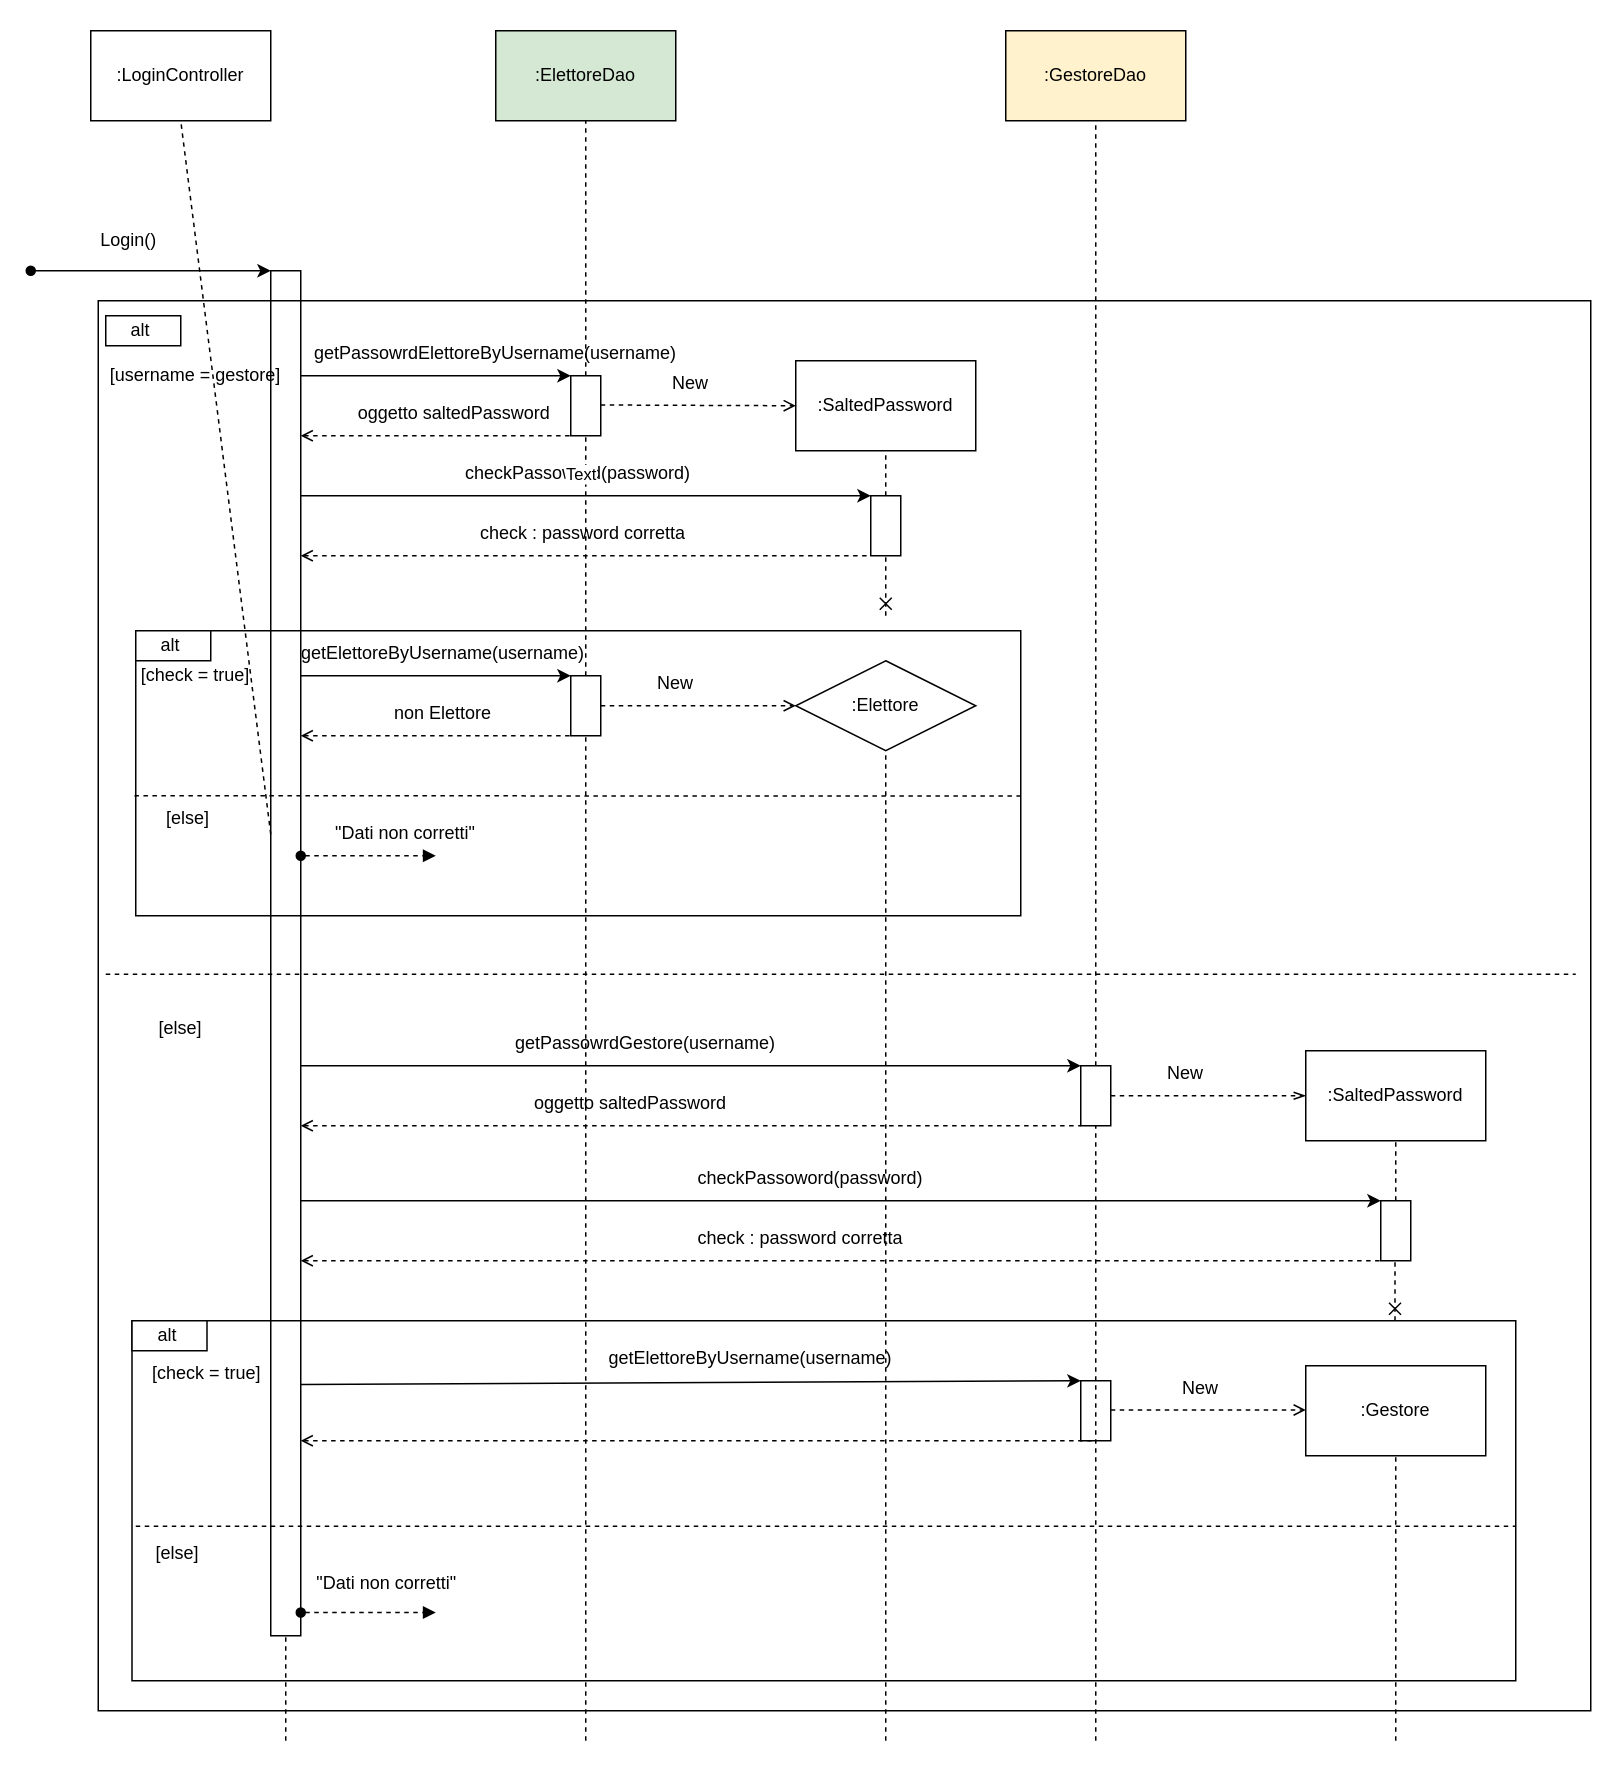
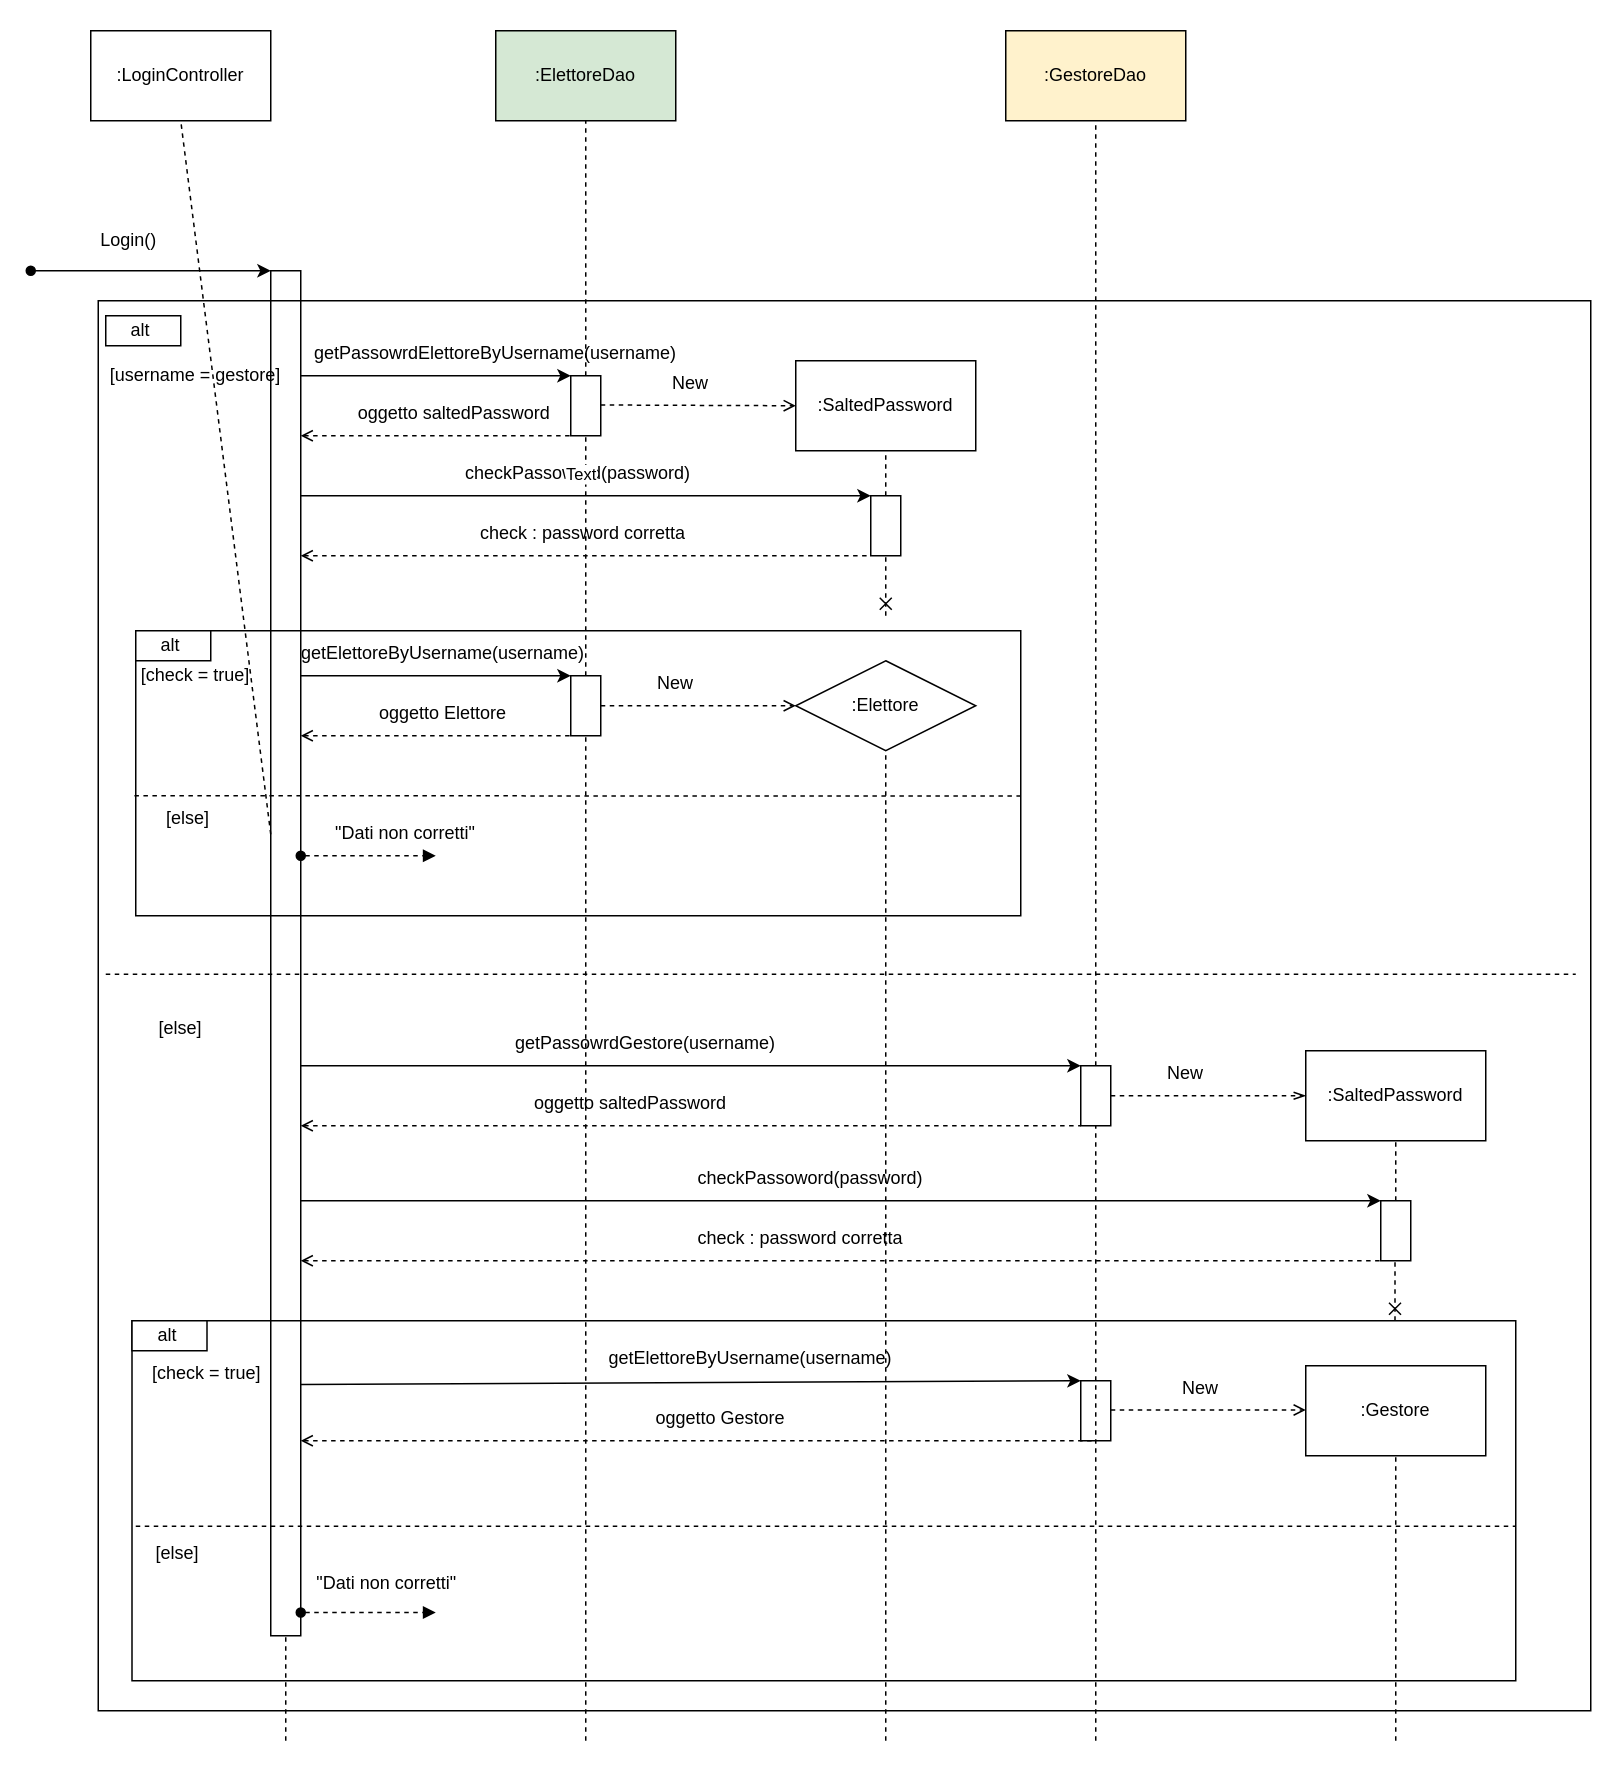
(443, 713) -> (443, 713)
none -> (721, 1418)
